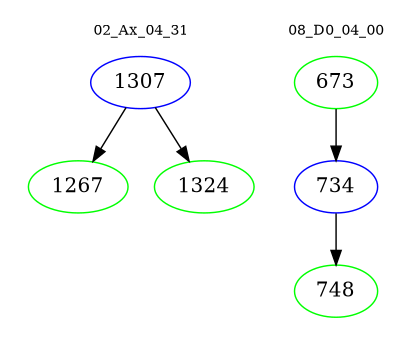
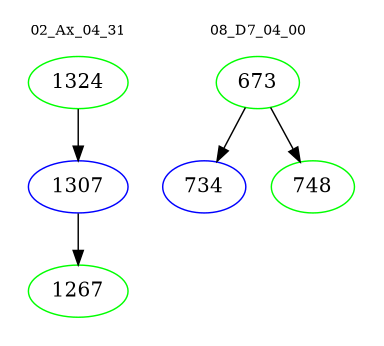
(337, 31) -> (259, 31)
(168, 128) -> (78, 128)
(336, 232) -> (282, 128)
